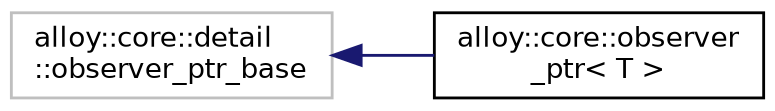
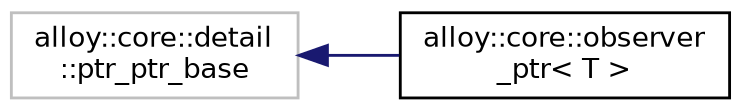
(172, 55) -> (155, 55)
